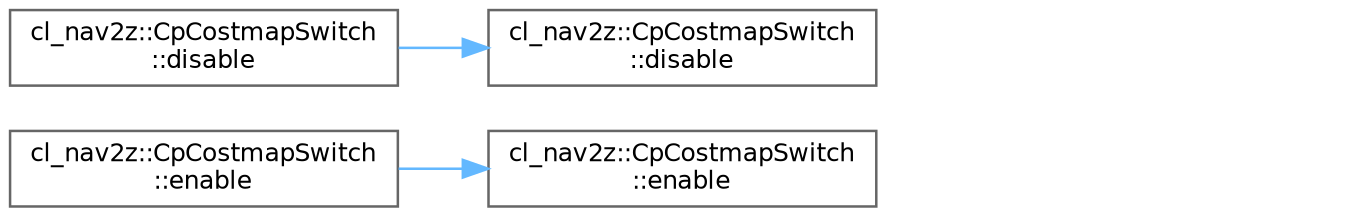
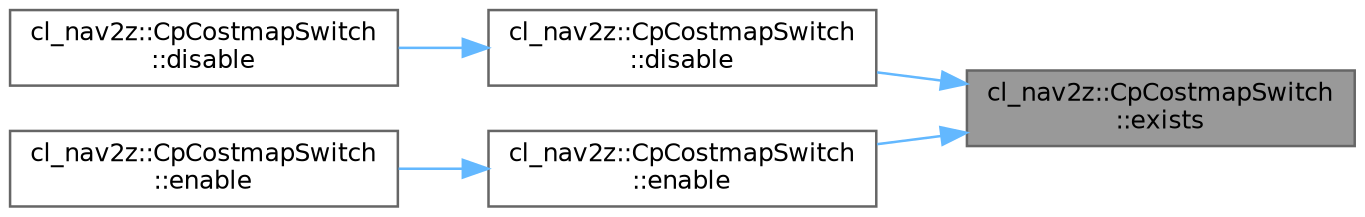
none -> (1161, 108)
